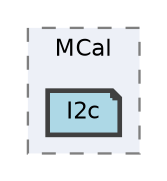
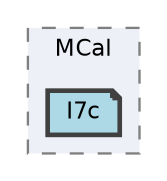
(84, 113) -> (84, 113)
